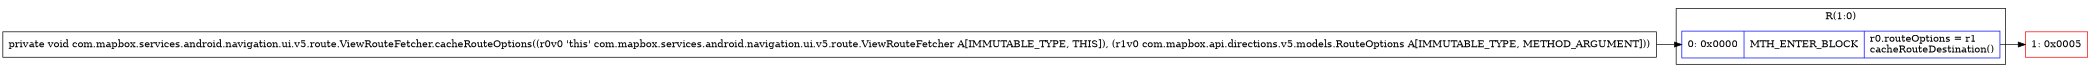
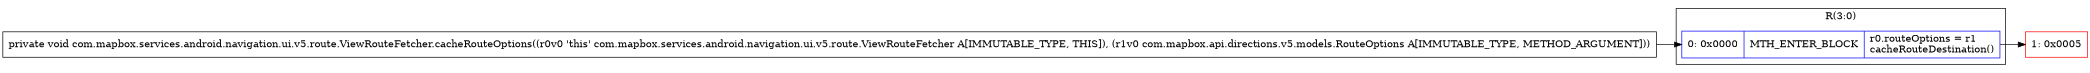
(1841, 17) -> (1841, 17)
